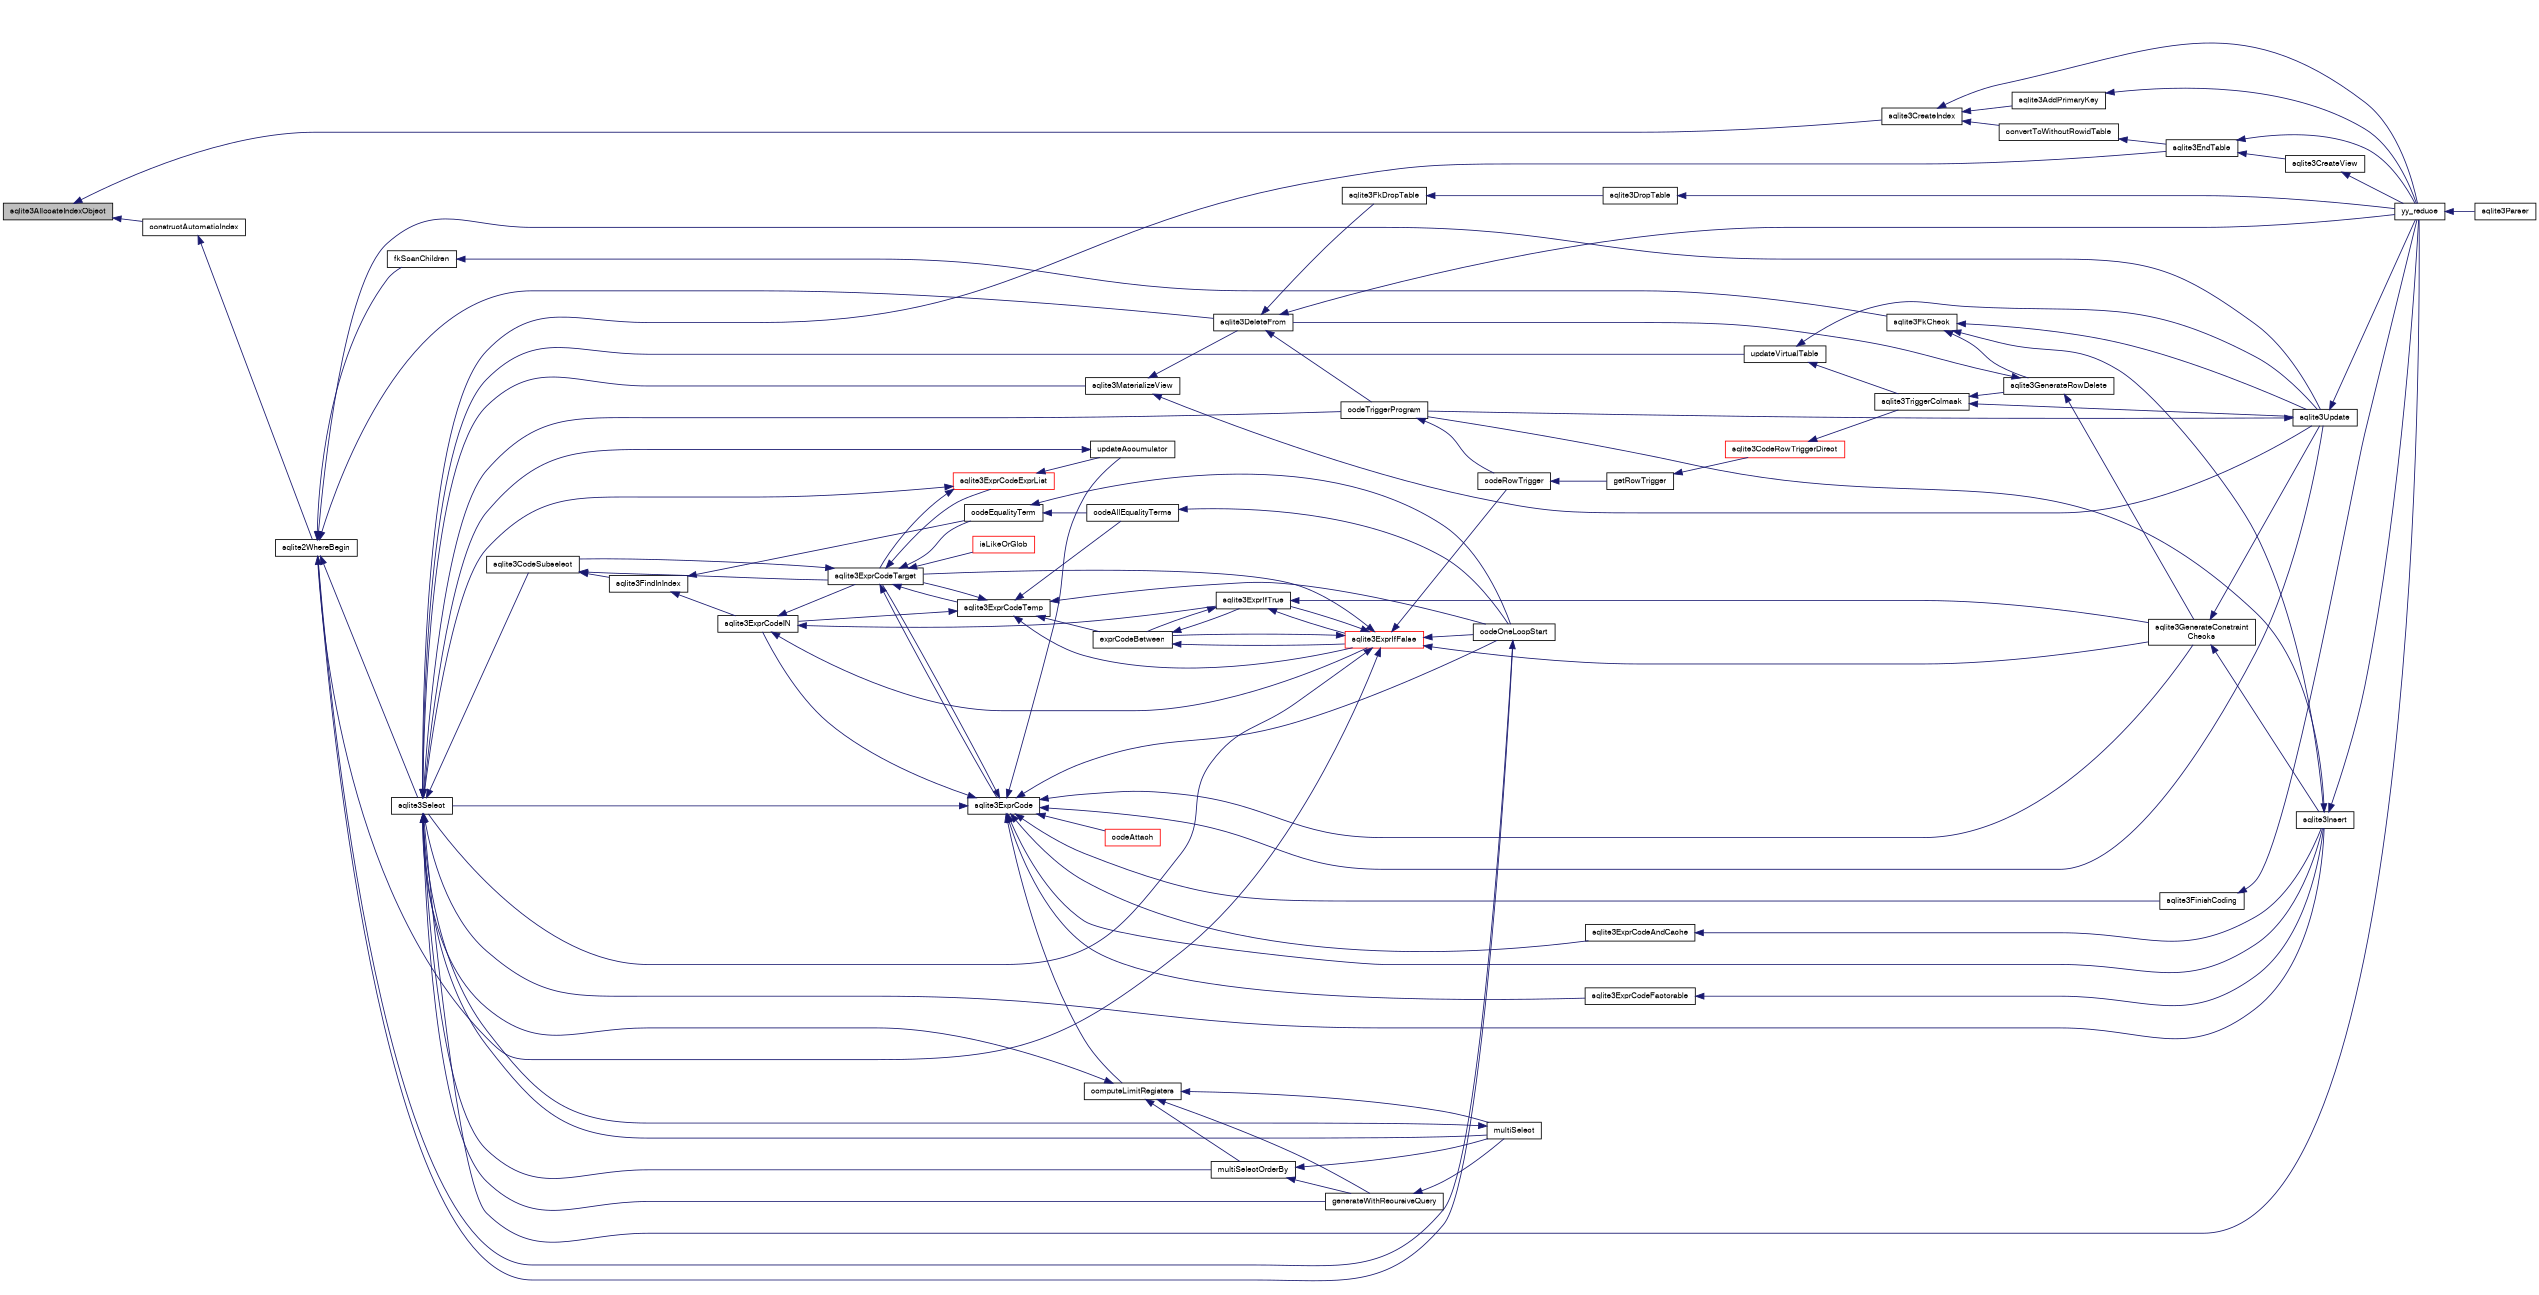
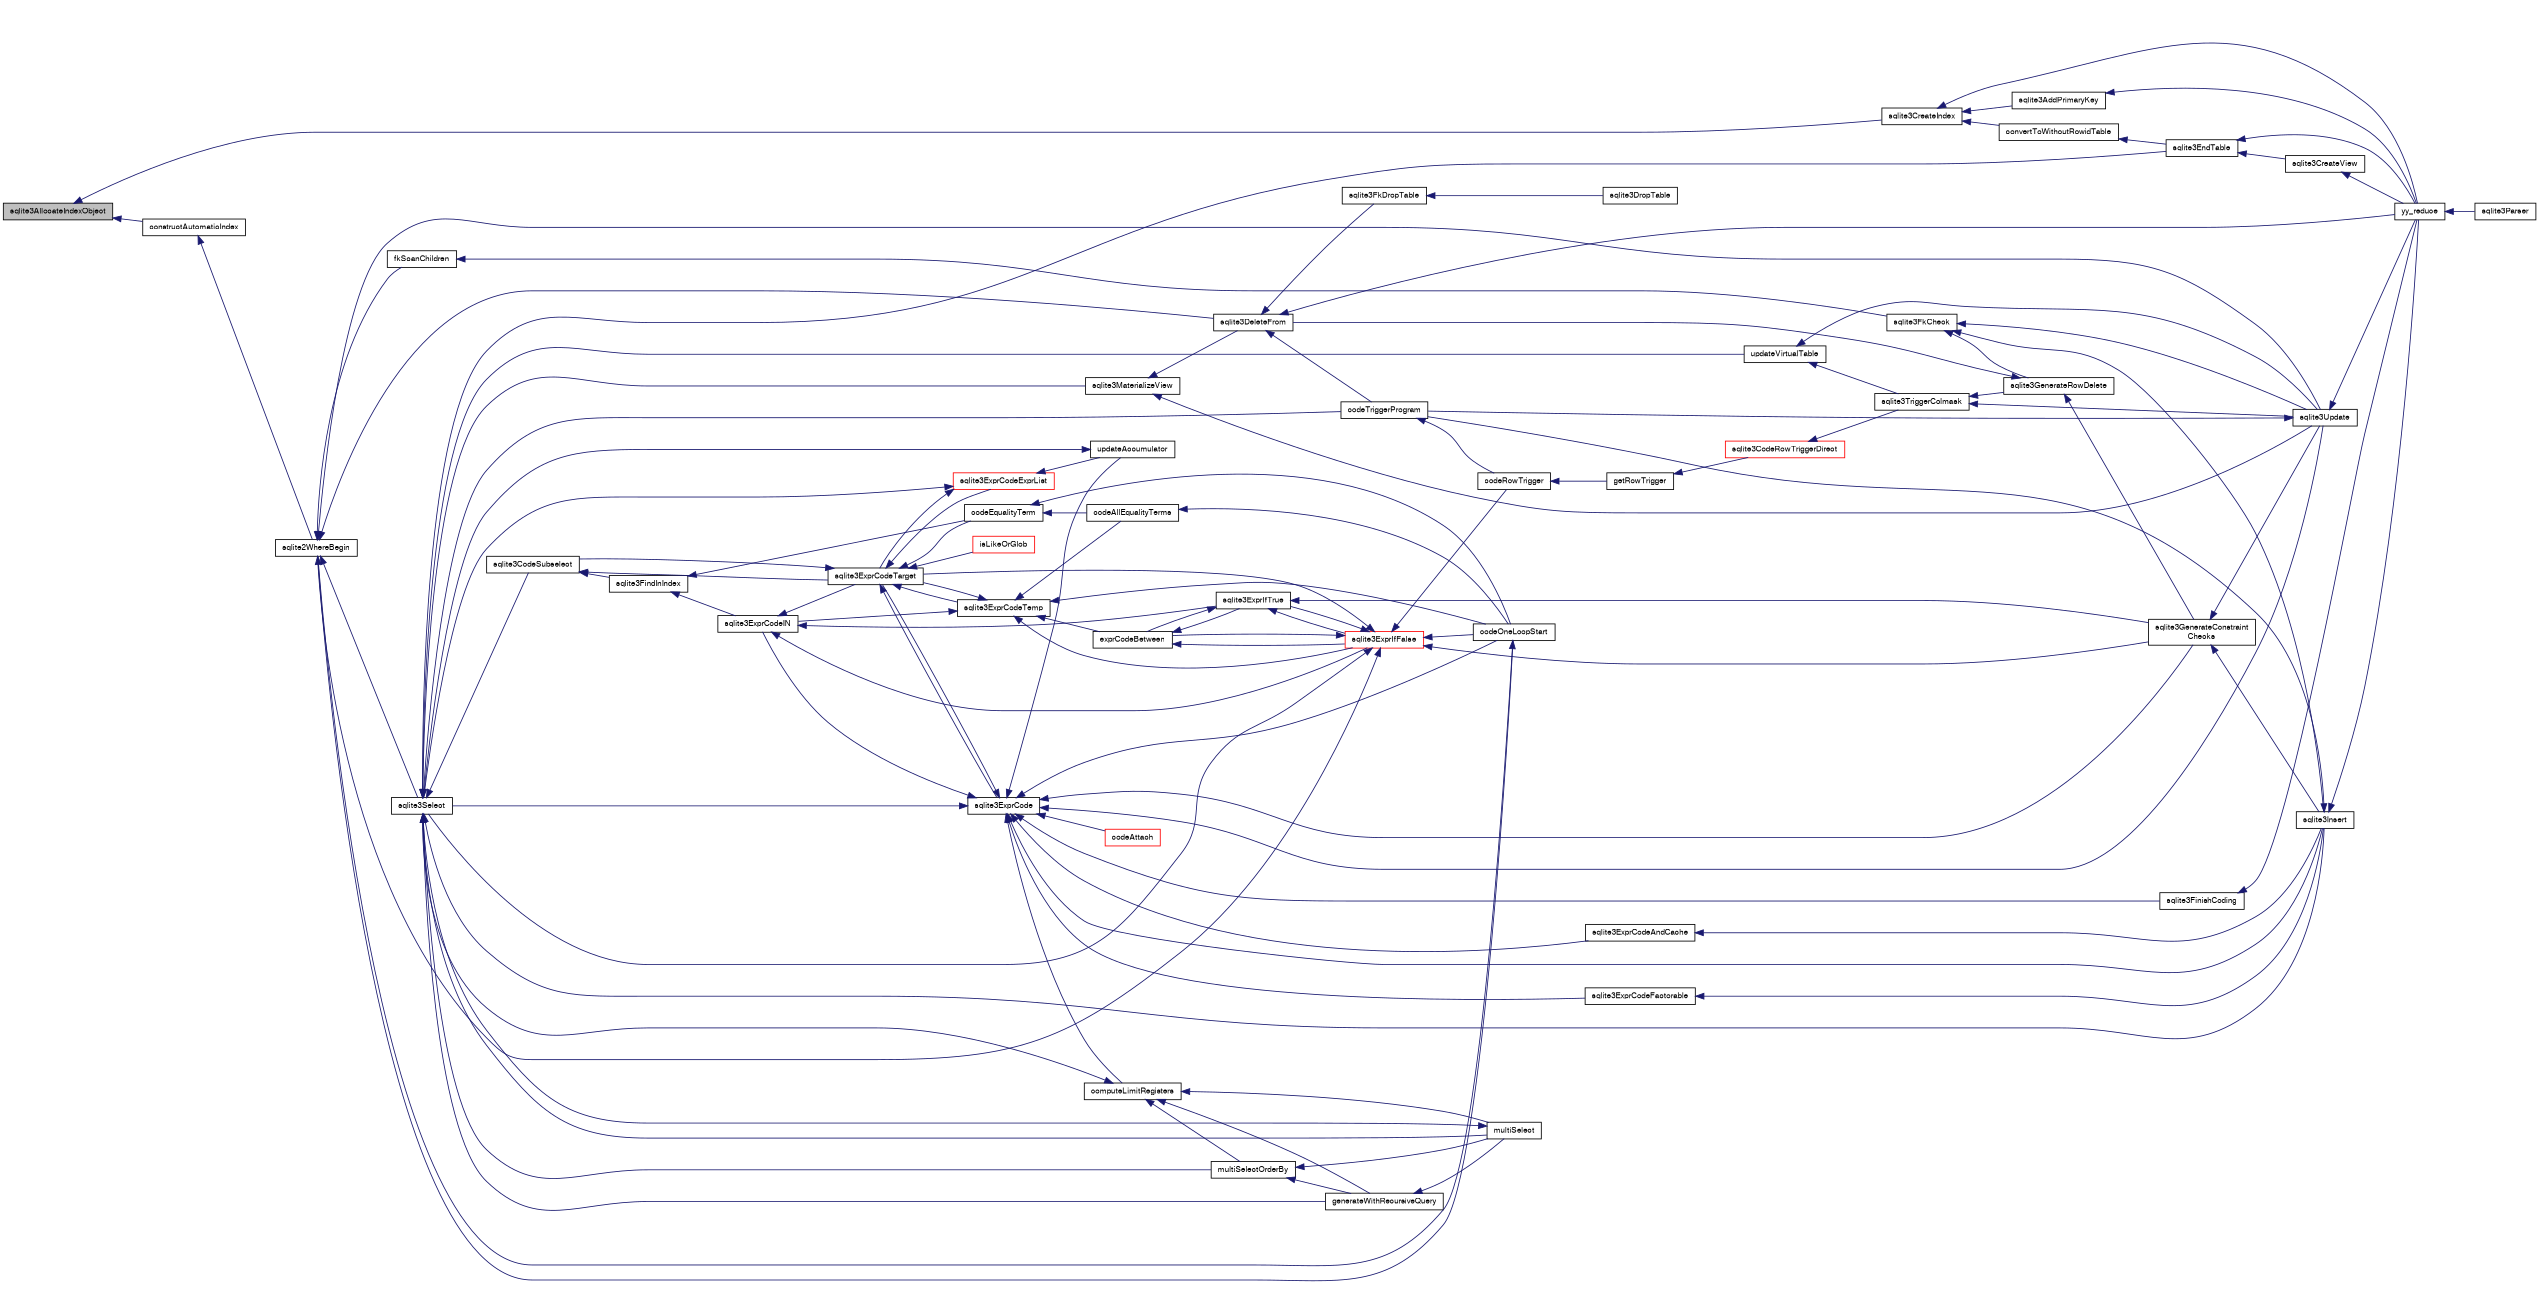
(2041, 196) -> none
(1681, 1233) -> none
